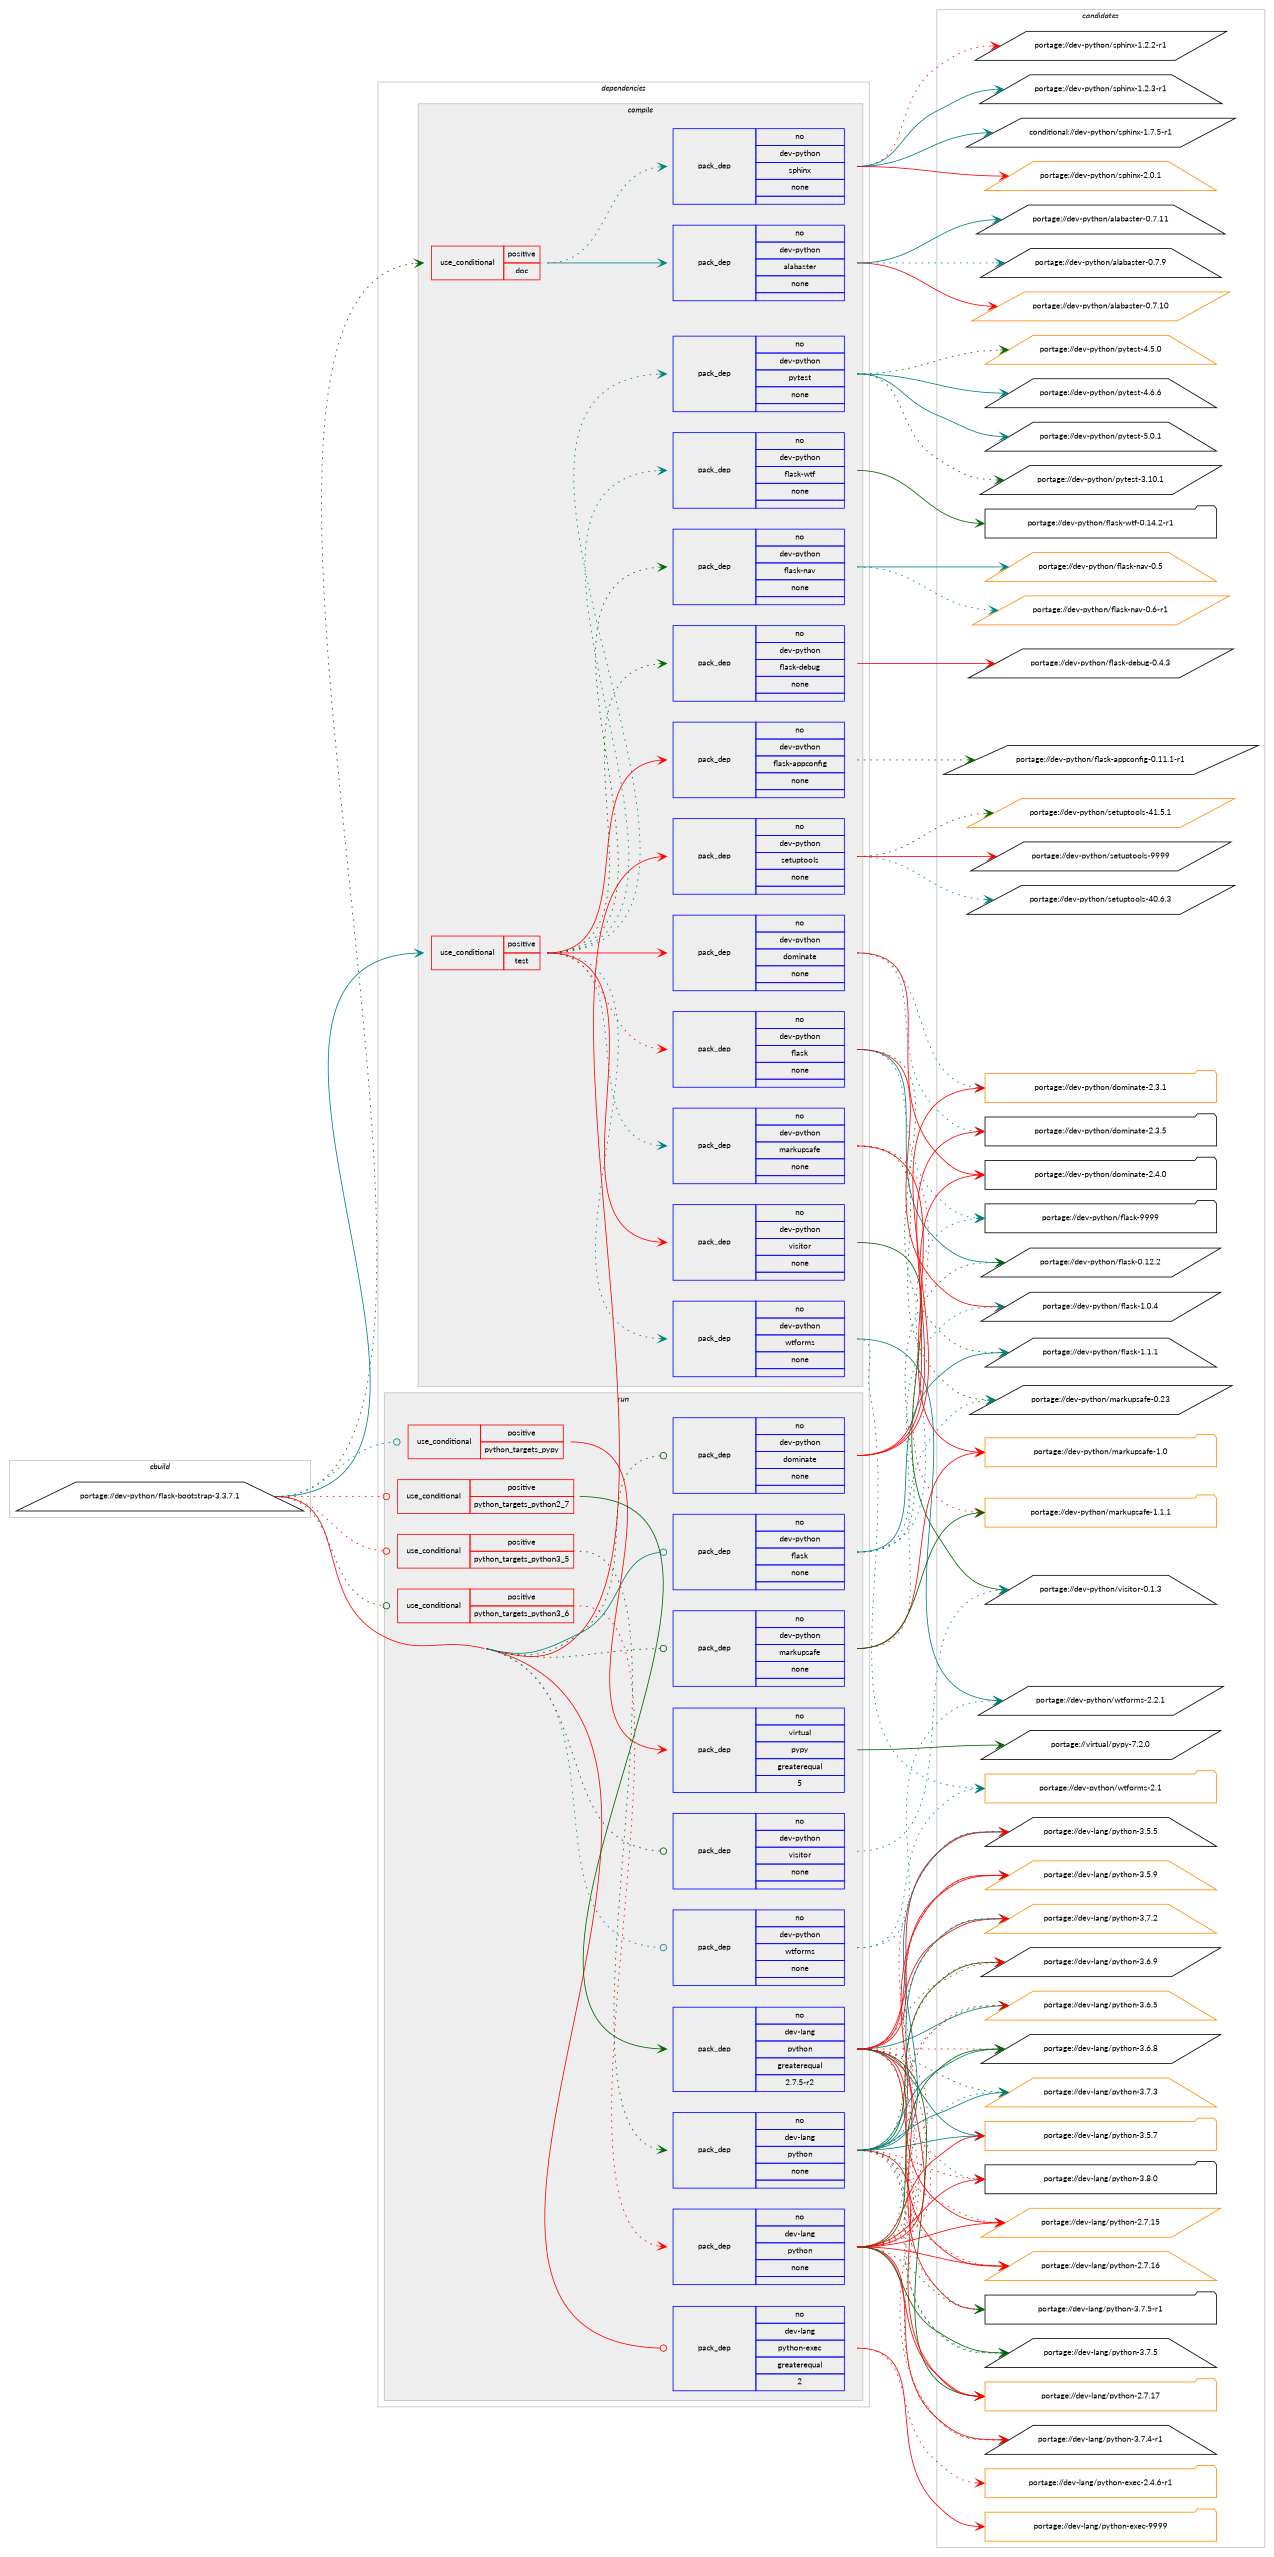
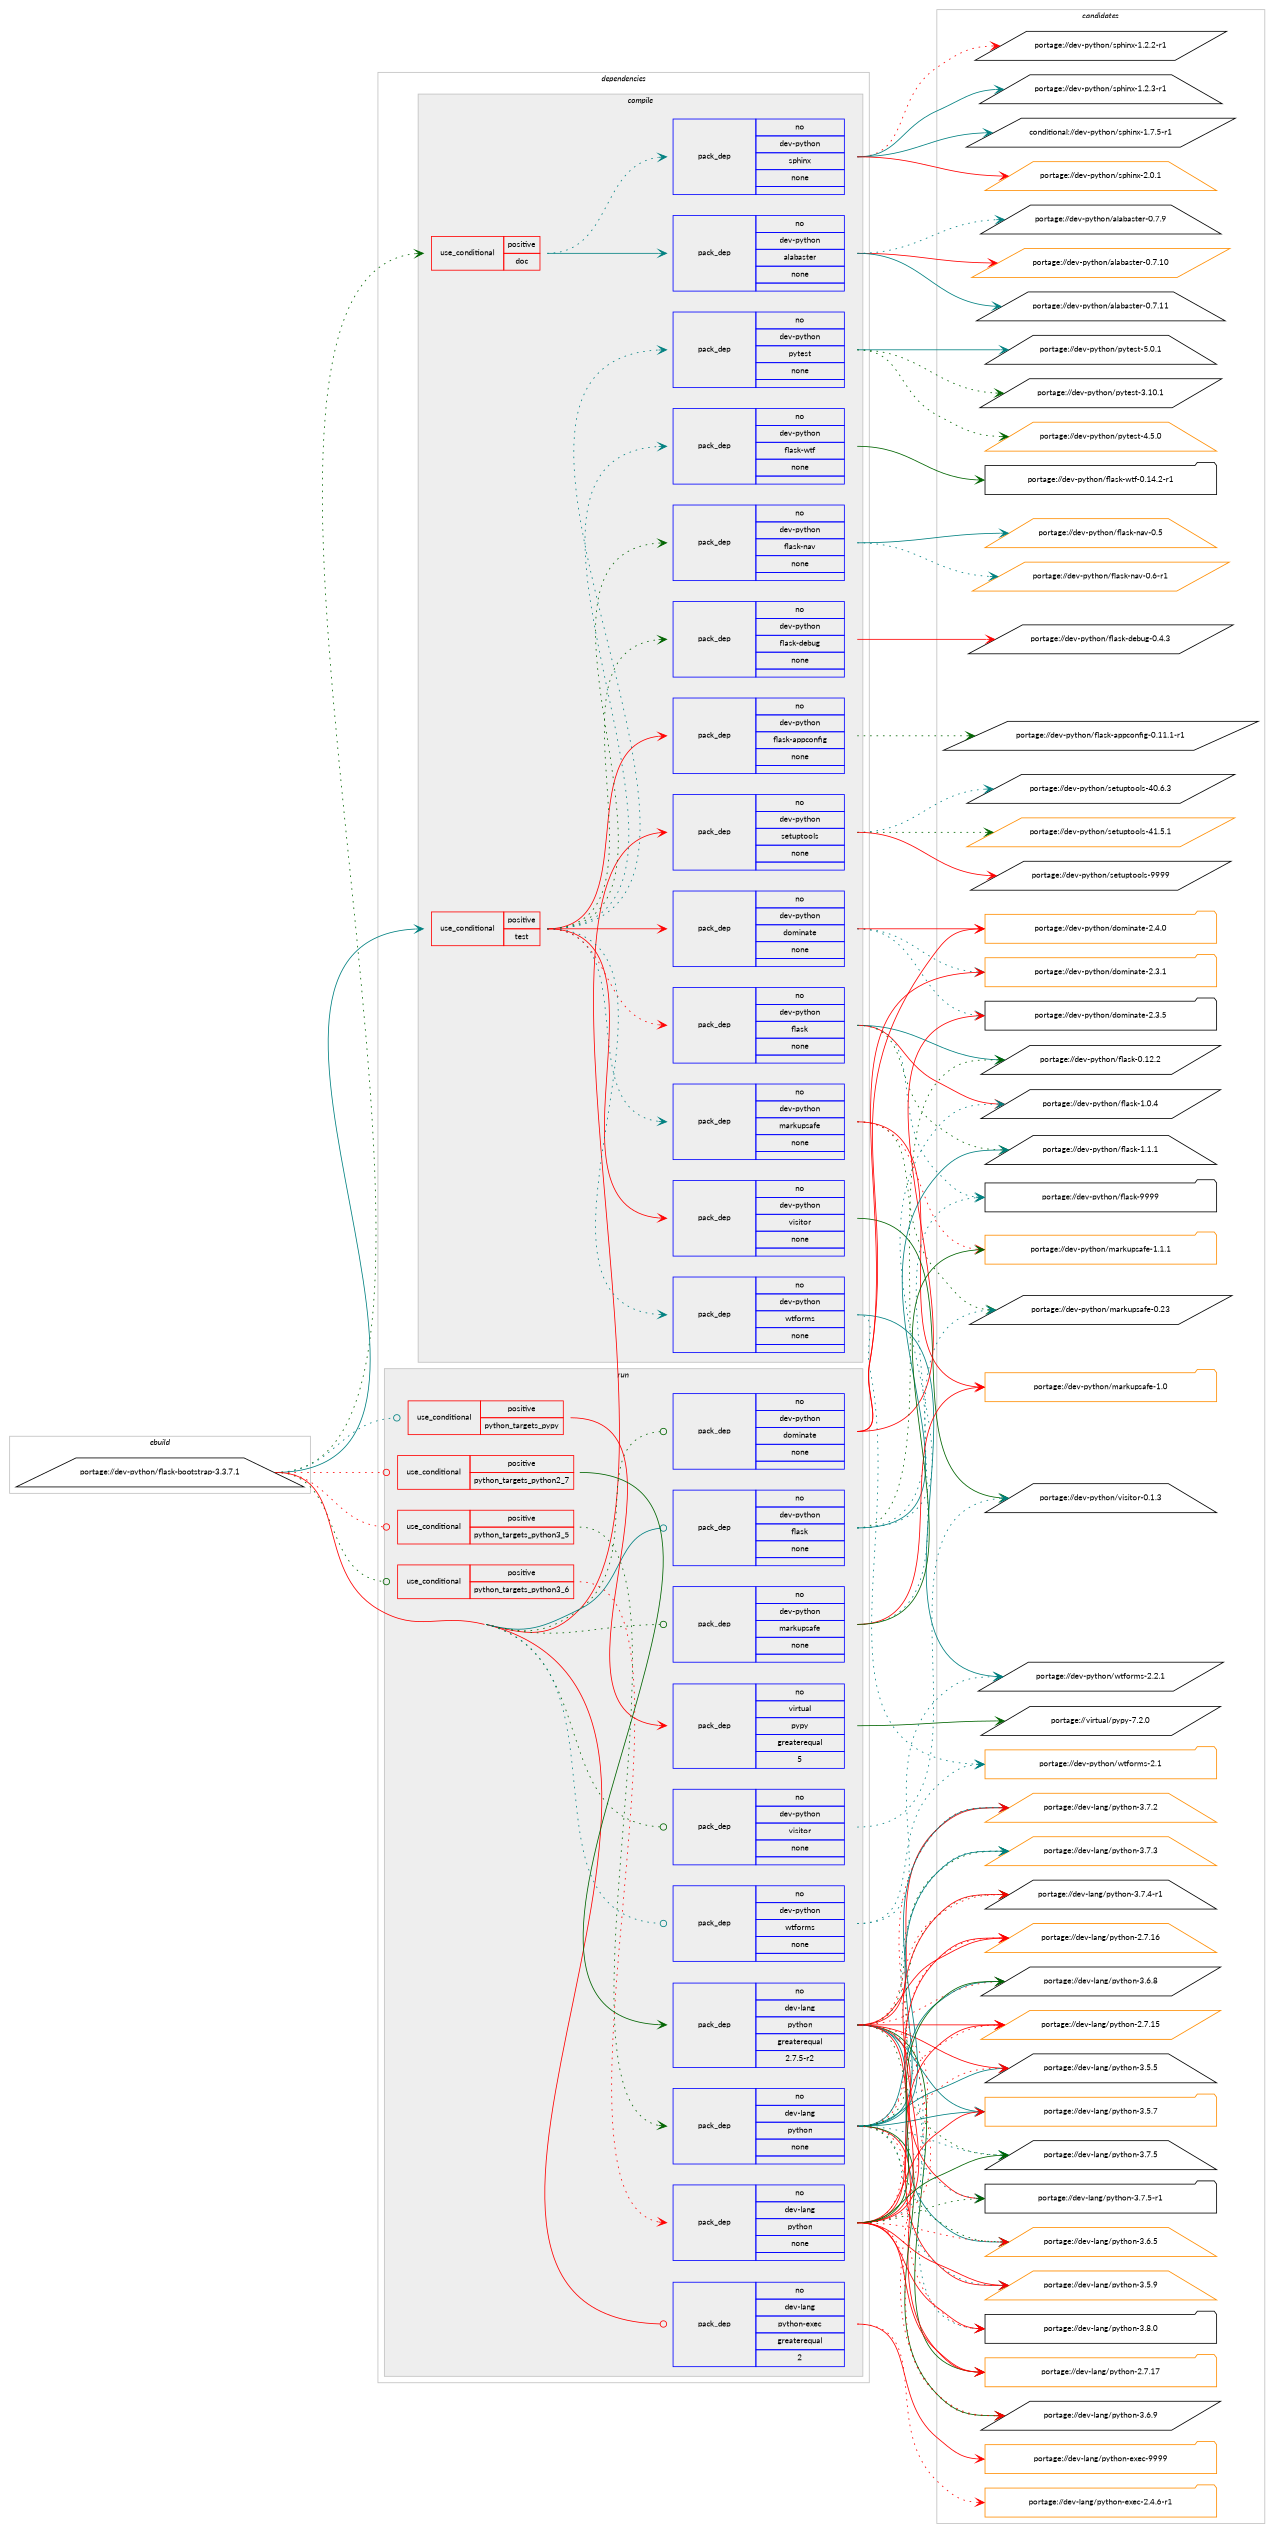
(1101, 393) -> none
(1101, 1175) -> (1101, 929)
